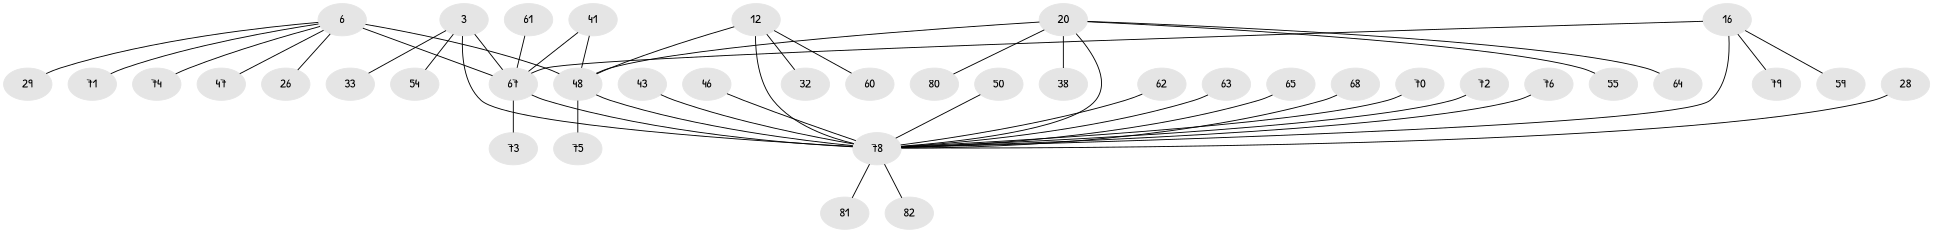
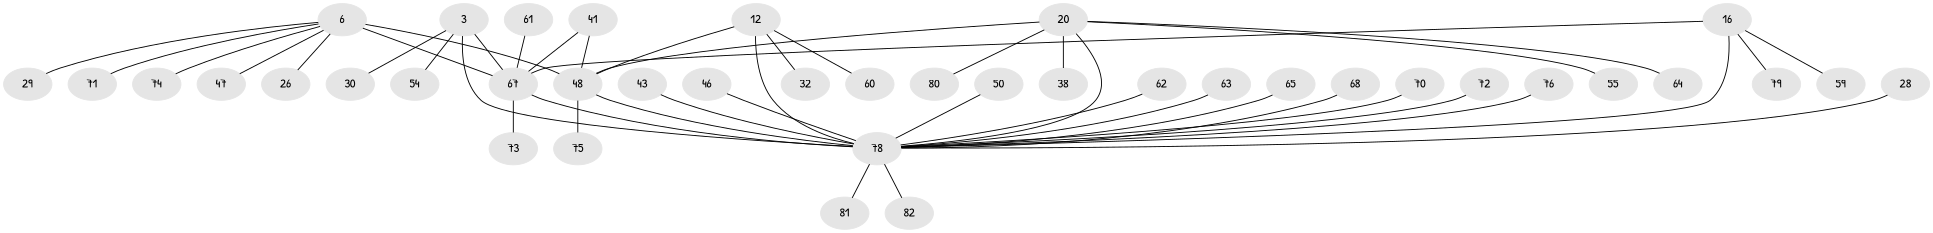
(350, 84) -> (350, 84)
